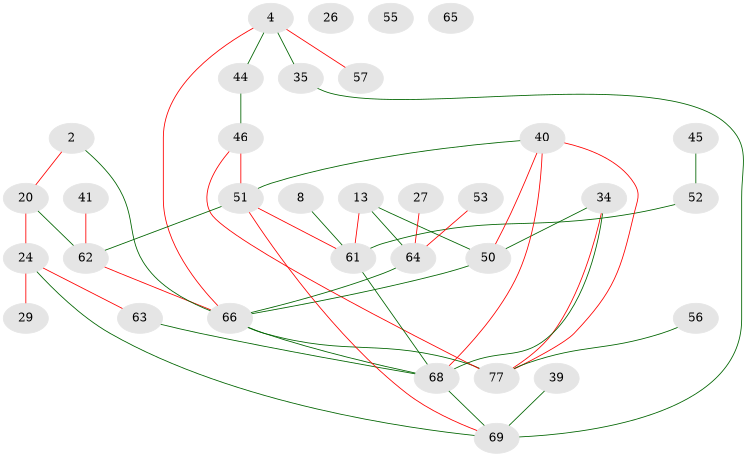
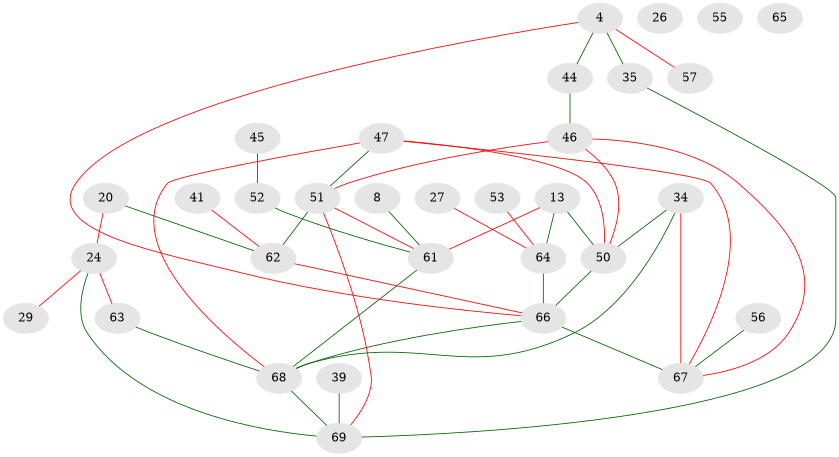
(72, 138) -> none
(542, 138) -> (382, 138)
none -> (617, 191)
(497, 378) -> (681, 378)
